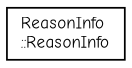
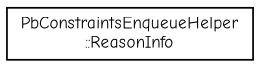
(66, 34) -> (130, 34)
